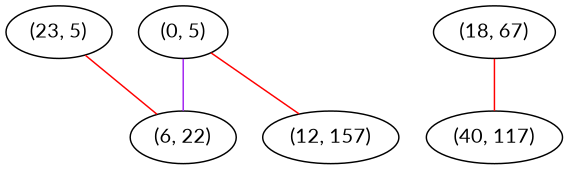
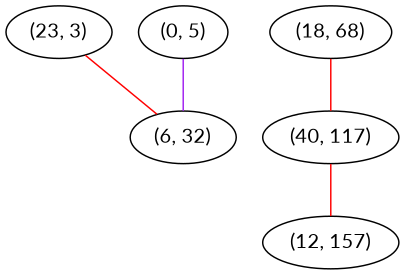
(59, 32) -> (59, 32)
(494, 32) -> (331, 32)
(255, 83) -> (331, 190)
(183, 137) -> (183, 137)
